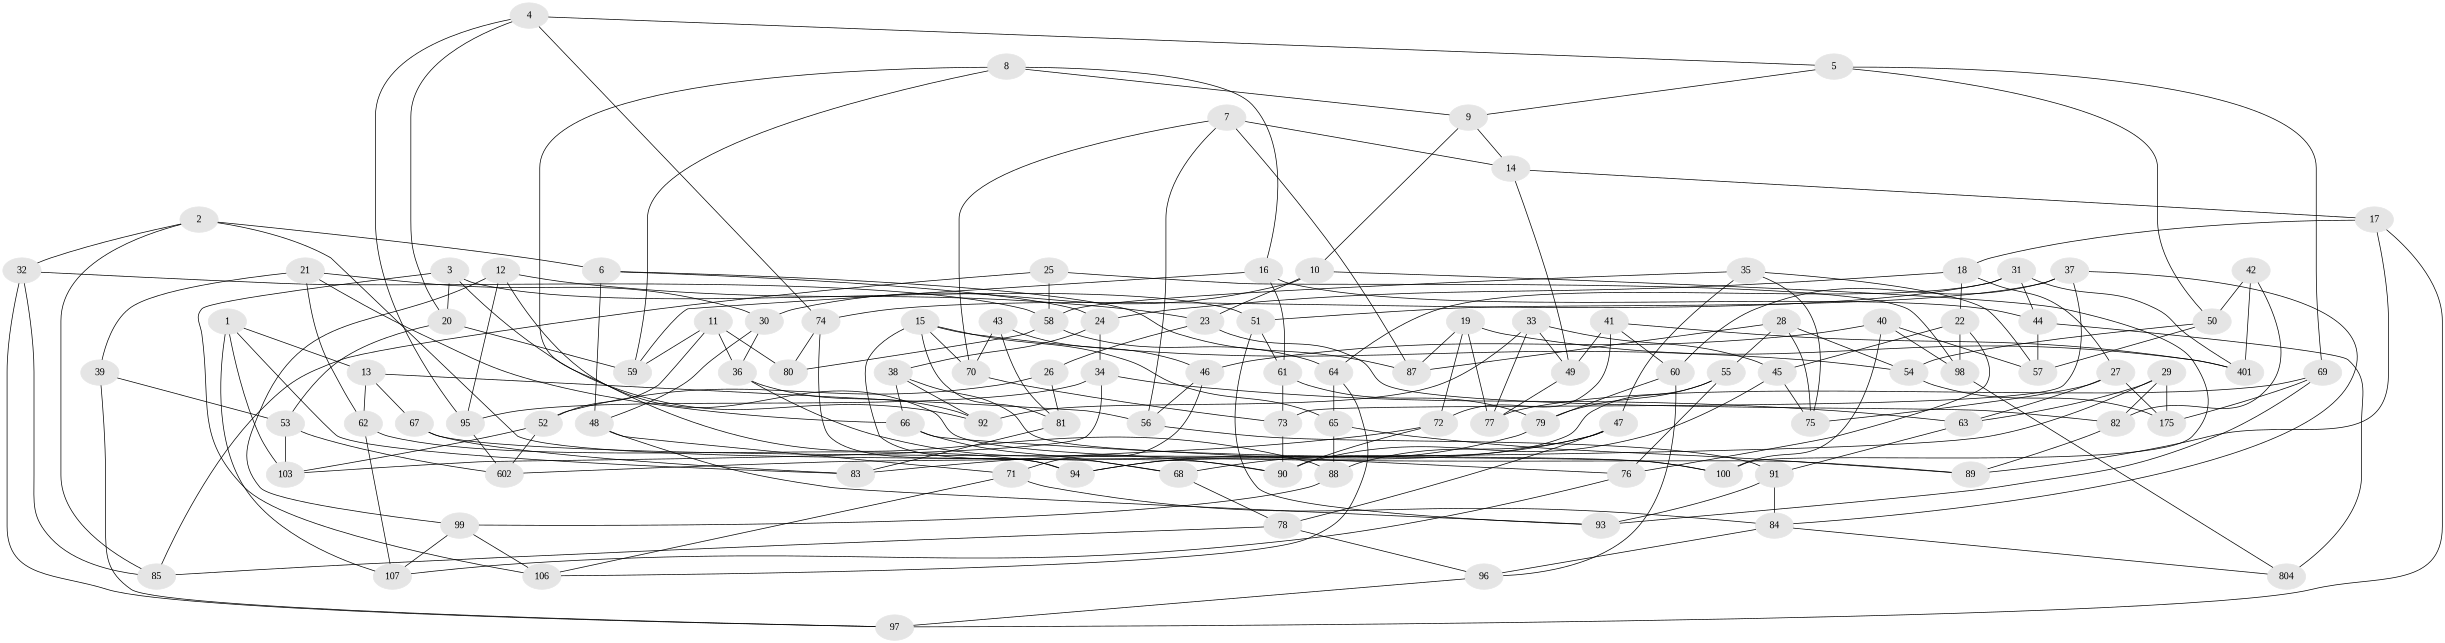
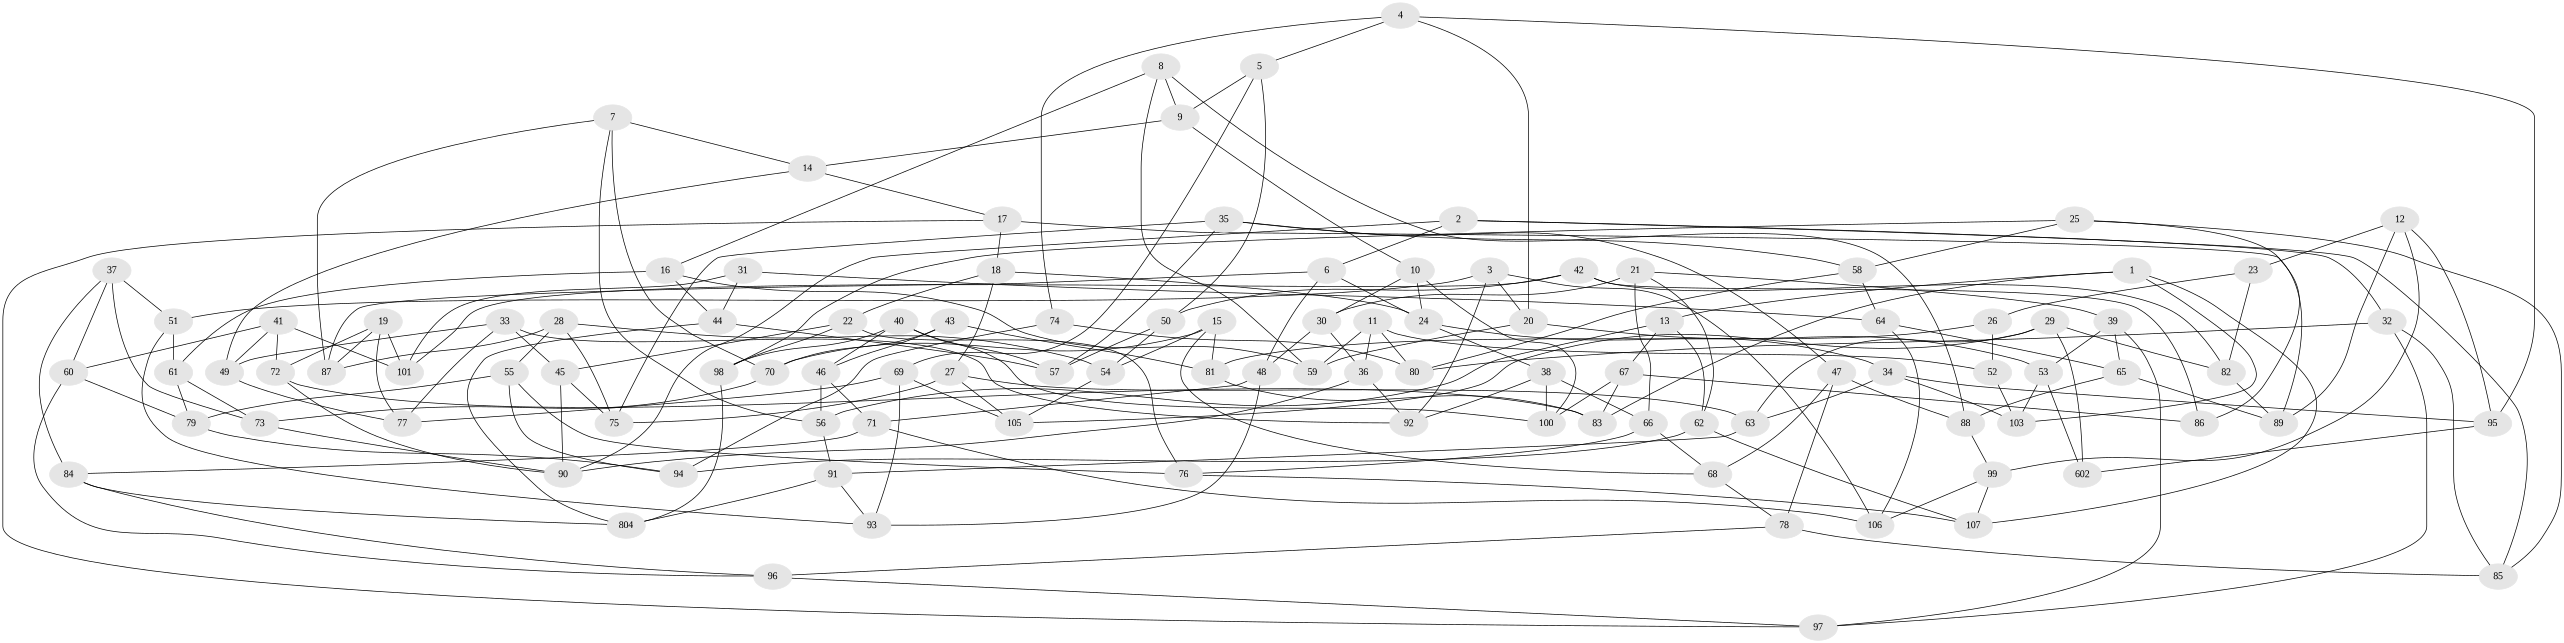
(639, 284) -> (2017, 339)
(1258, 297) -> (1421, 302)
(1392, 306) -> none
(1131, 362) -> (2117, 348)
(2245, 373) -> (404, 373)
(2167, 424) -> (1014, 424)
none -> (2199, 424)
(524, 449) -> none
(1774, 500) -> (730, 502)
